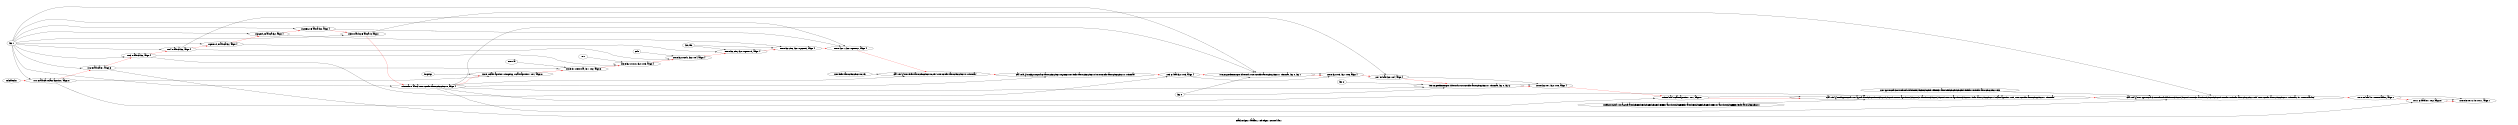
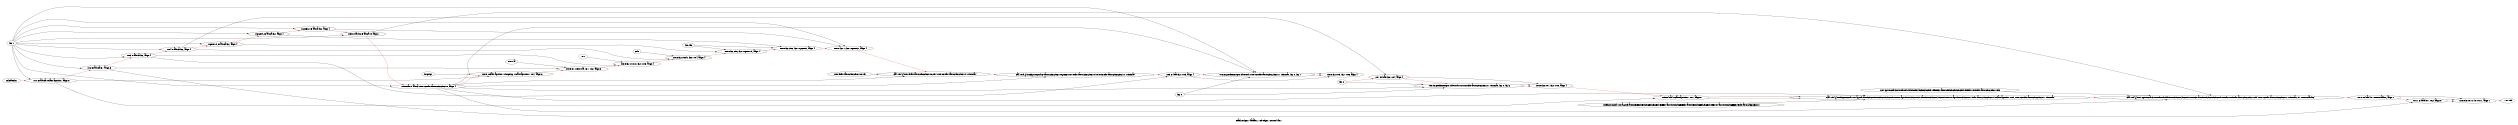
(1365, 76) -> (1359, 80)
none -> (2508, 101)
